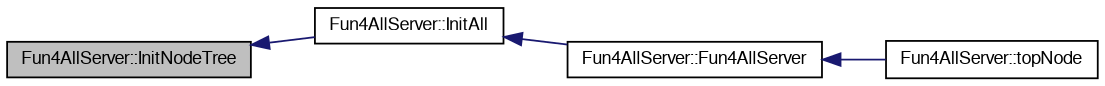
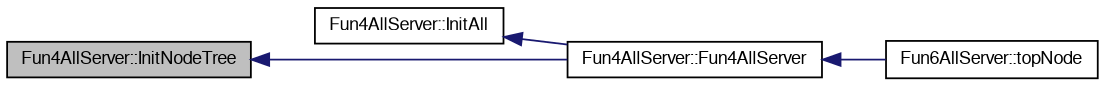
(292, 40) -> (418, 60)
(992, 60) -> (992, 60)
